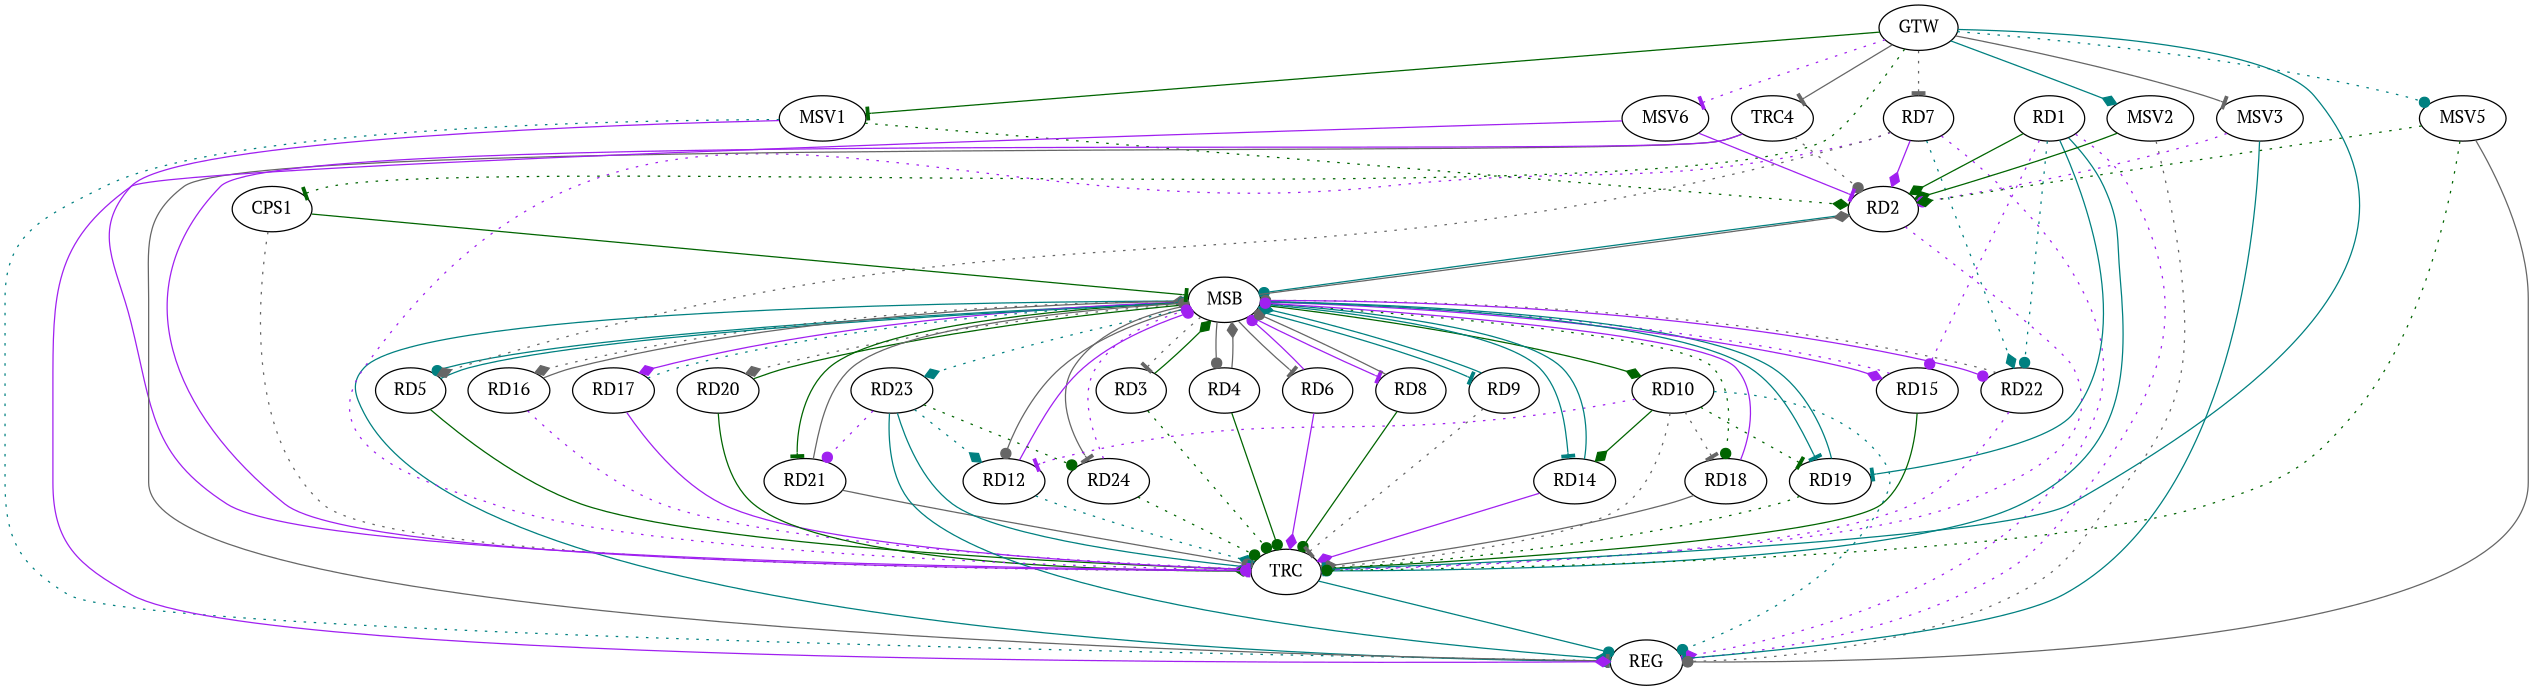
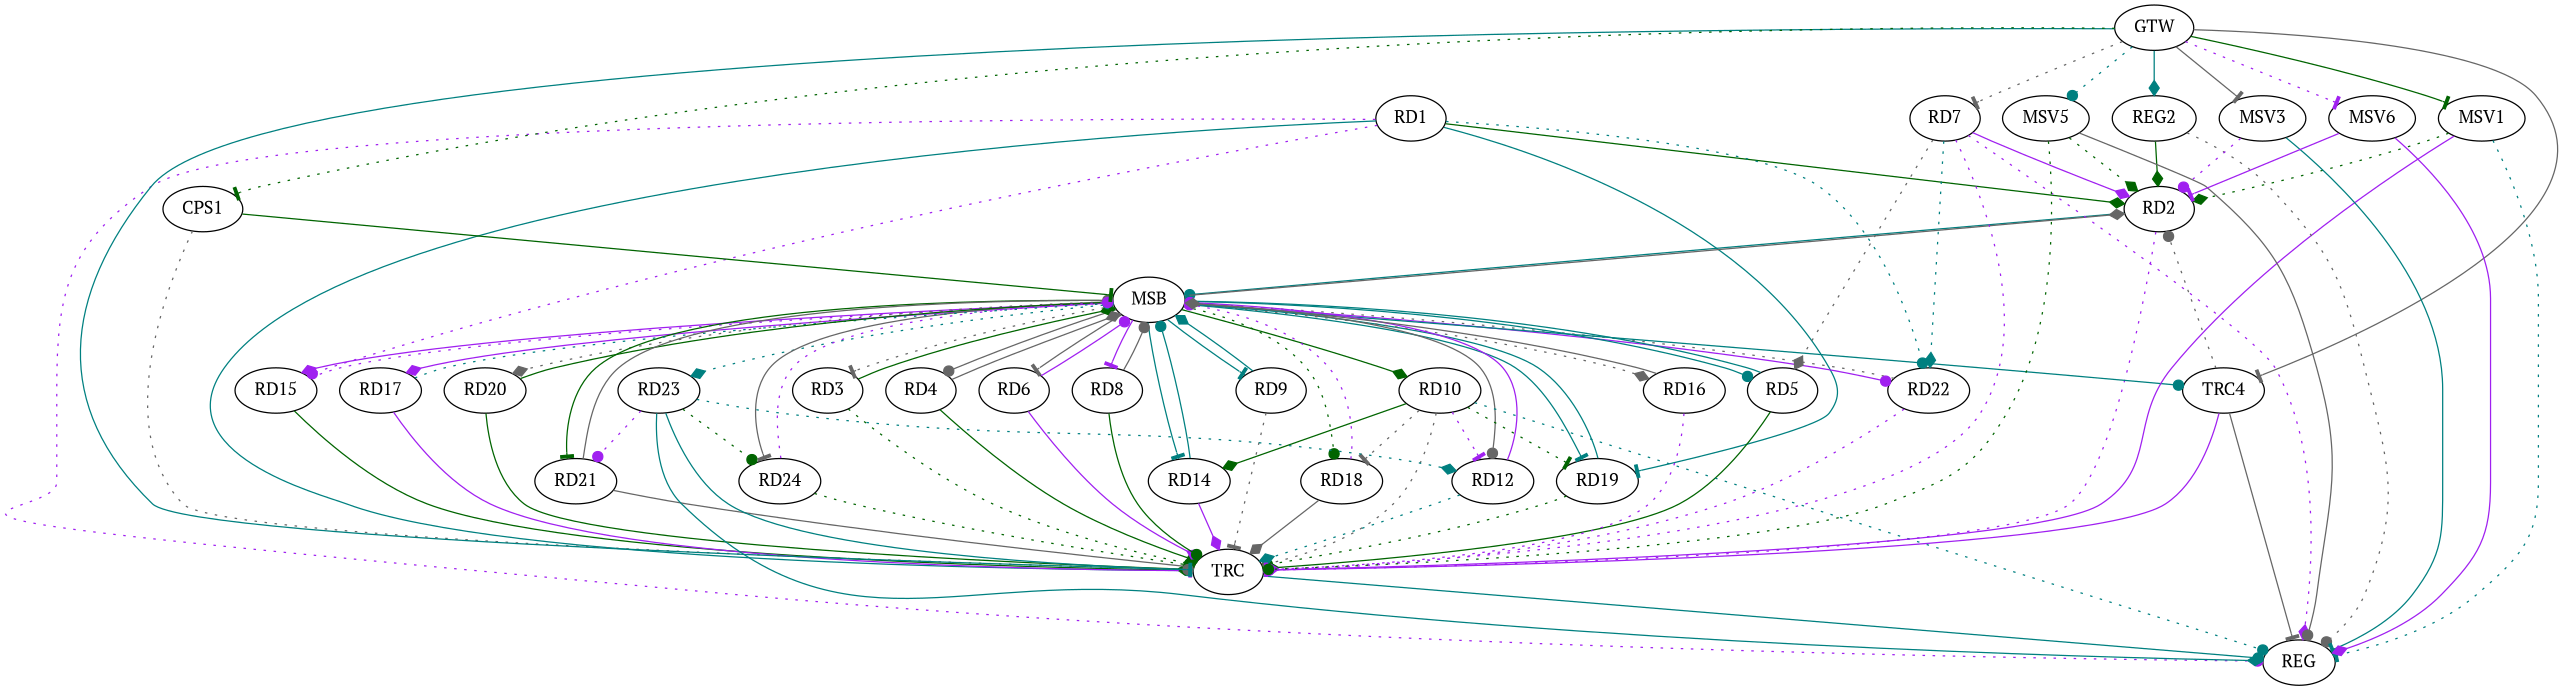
(2150, 118) -> (2154, 118)
(1554, 328) -> (1318, 357)
(529, 527) -> (1778, 351)
